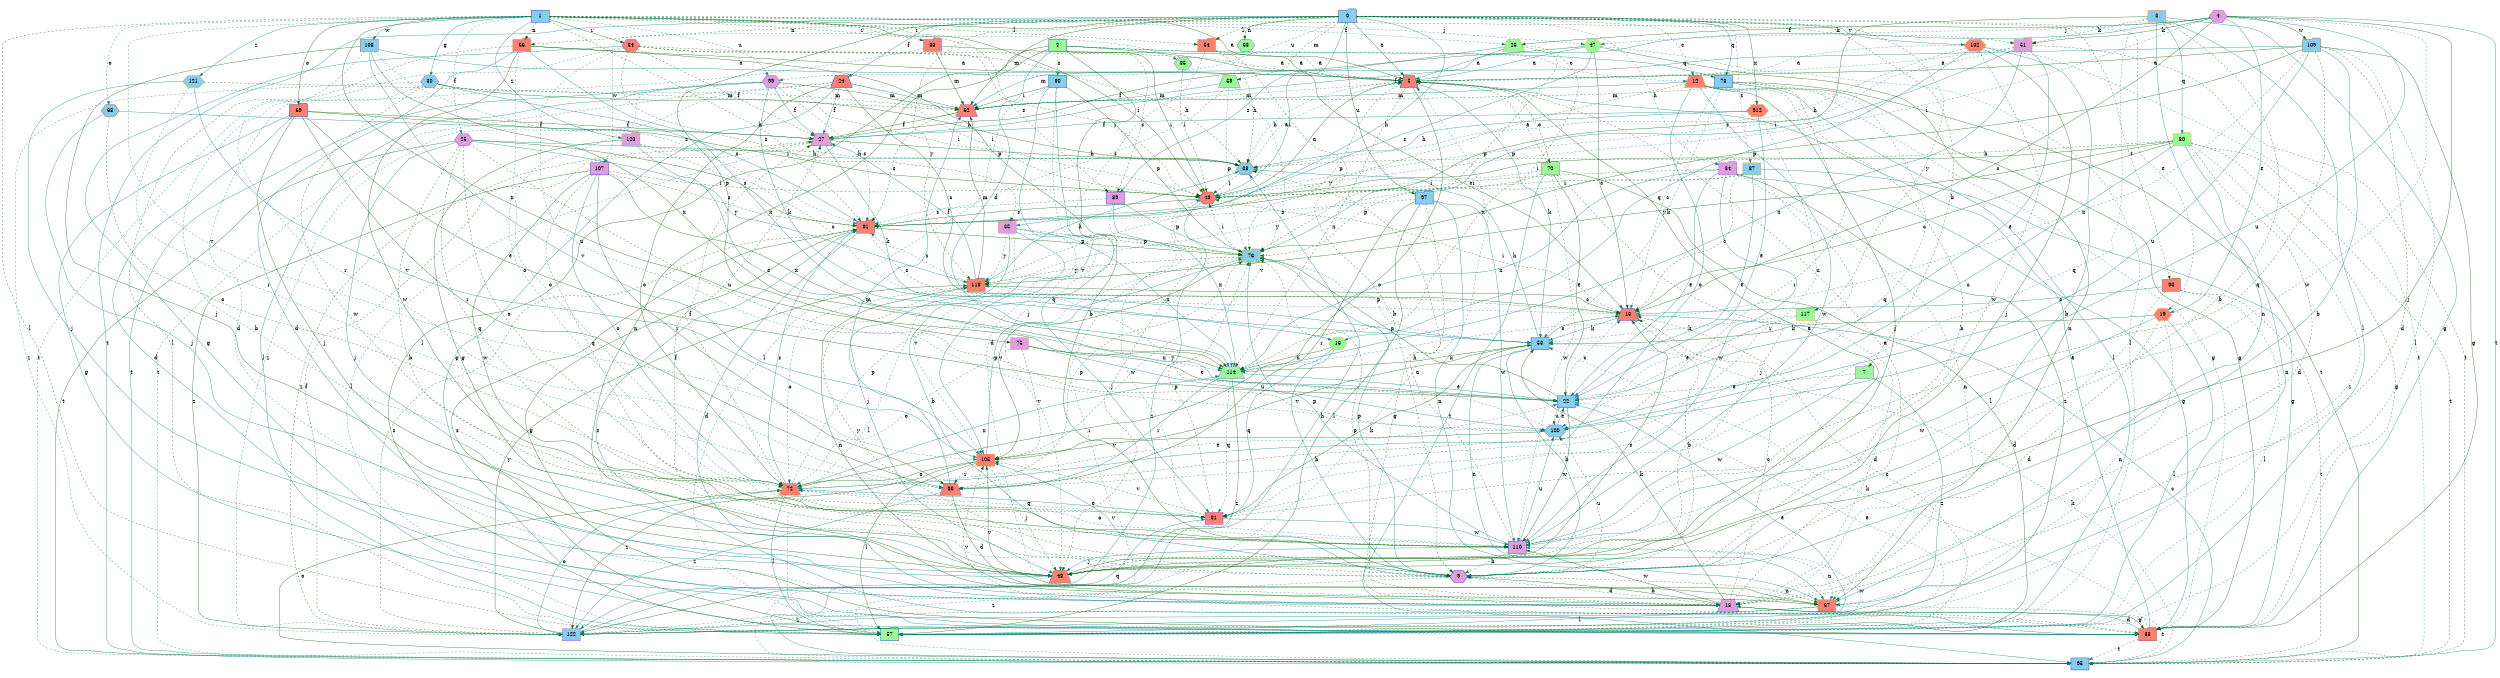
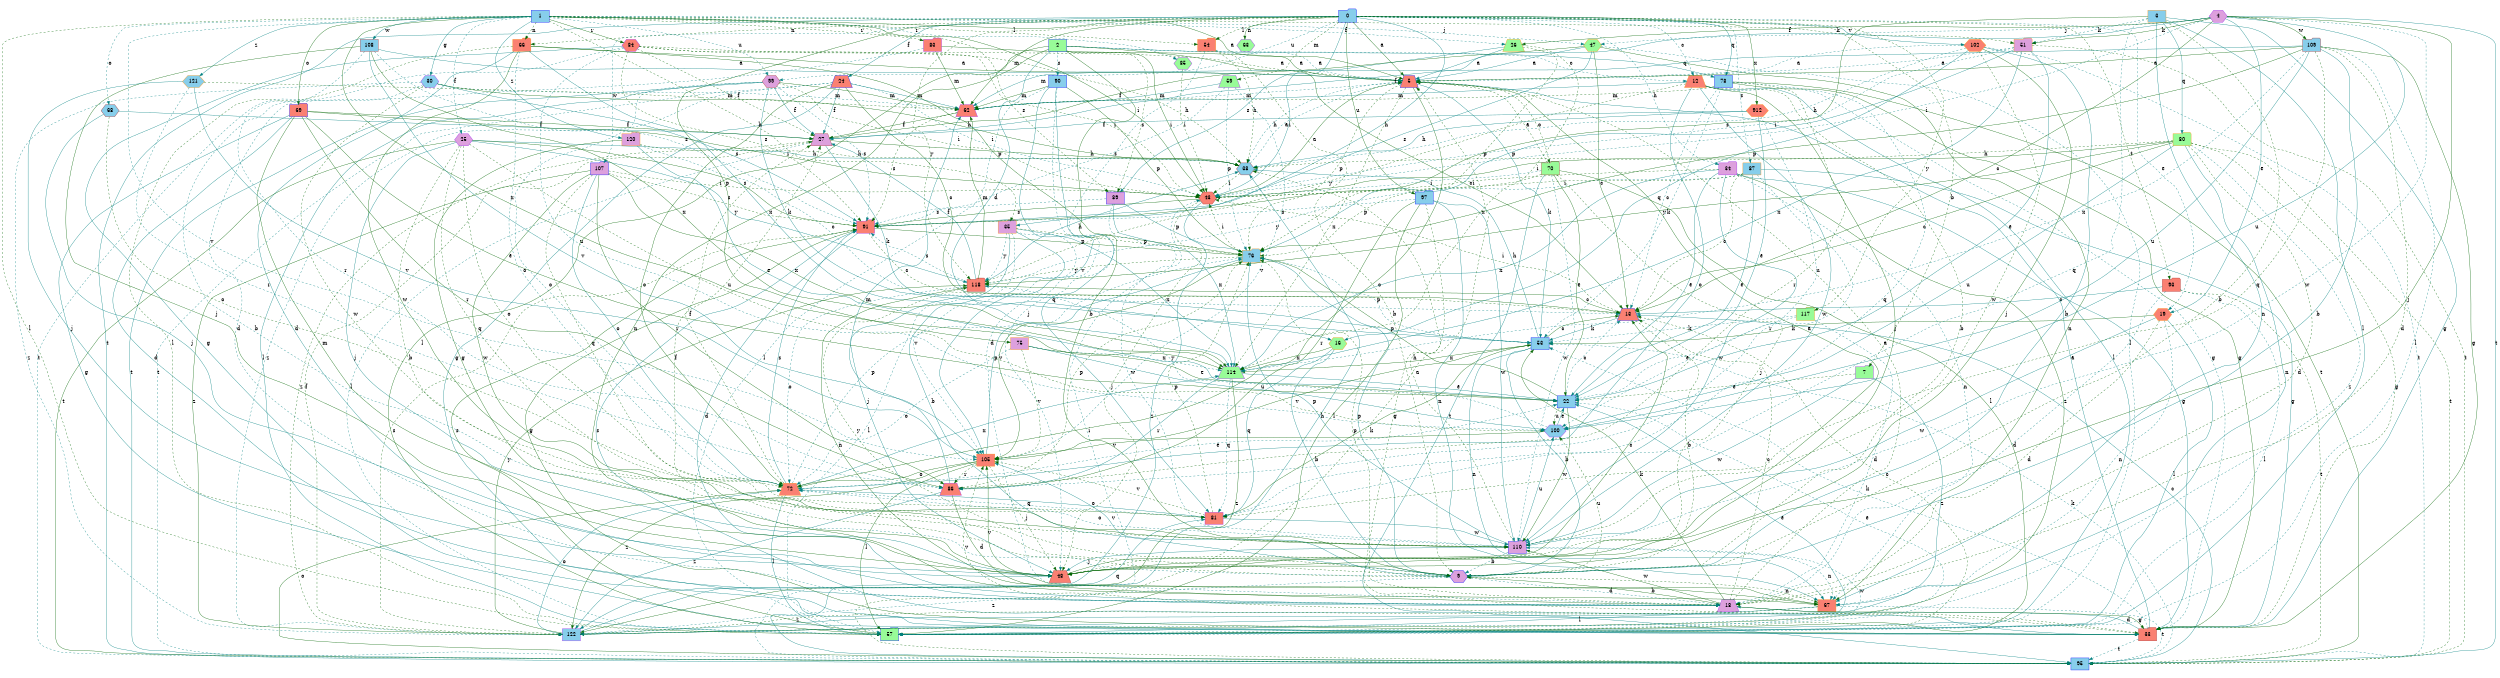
(1024, 96) -> (1024, 96)
(325, 344) -> (325, 344)
(969, 649) -> (969, 649)
